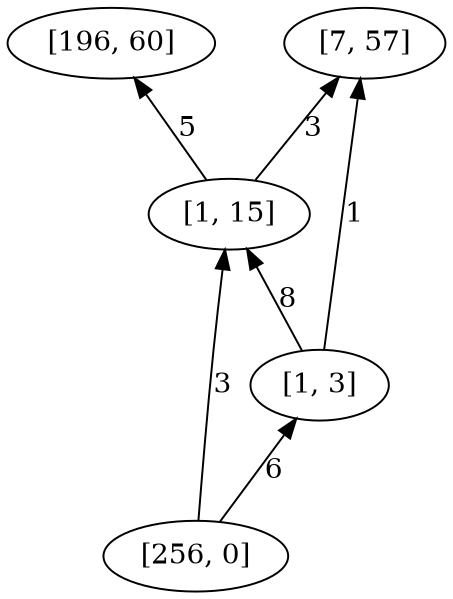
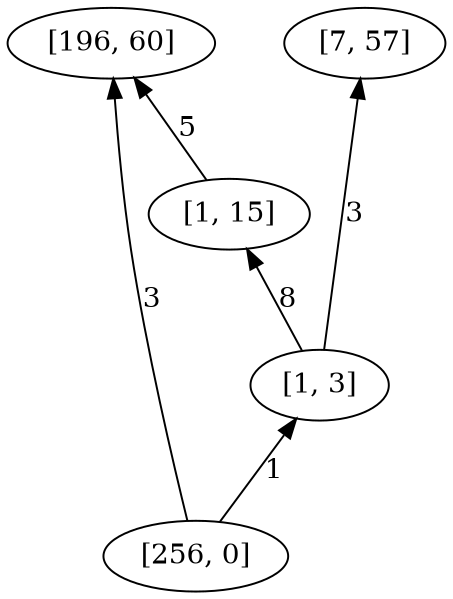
(291, 136) -> none
(355, 214) -> (355, 214)
(209, 395) -> (142, 311)
(274, 471) -> (274, 471)
